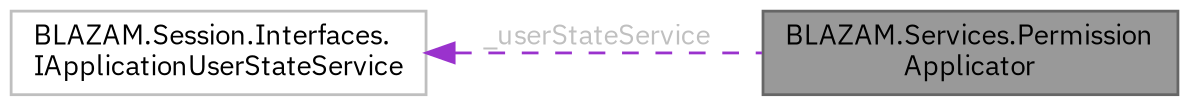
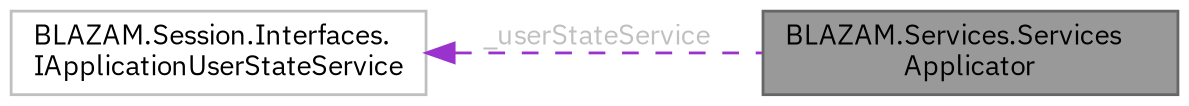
(970, 53) -> (970, 53)
